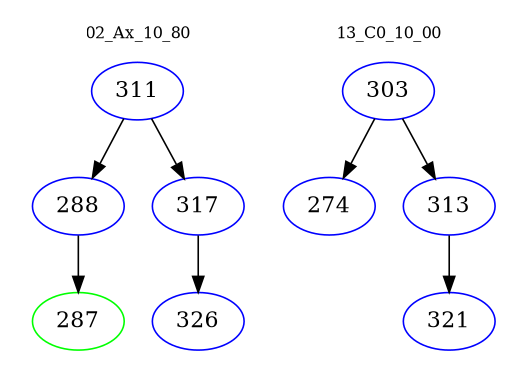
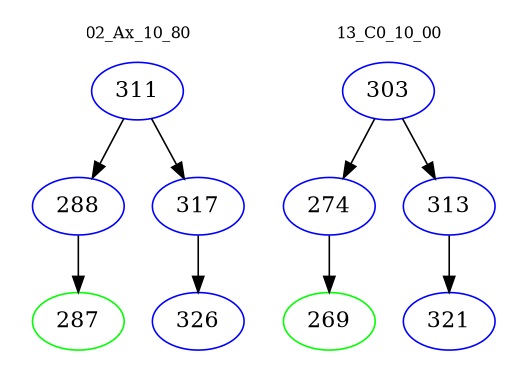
none -> (329, 321)
